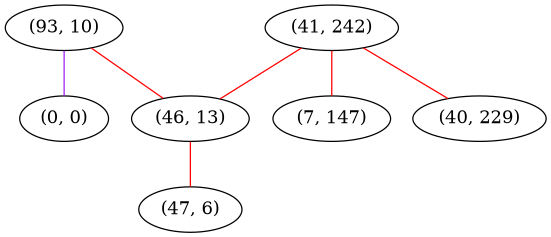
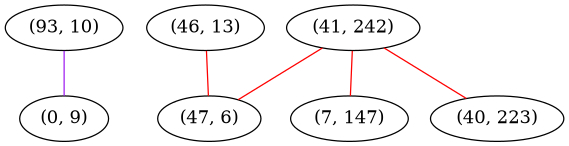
(127, 73) -> none
(261, 73) -> (280, 74)
(64, 119) -> (64, 119)
(479, 119) -> (497, 119)
